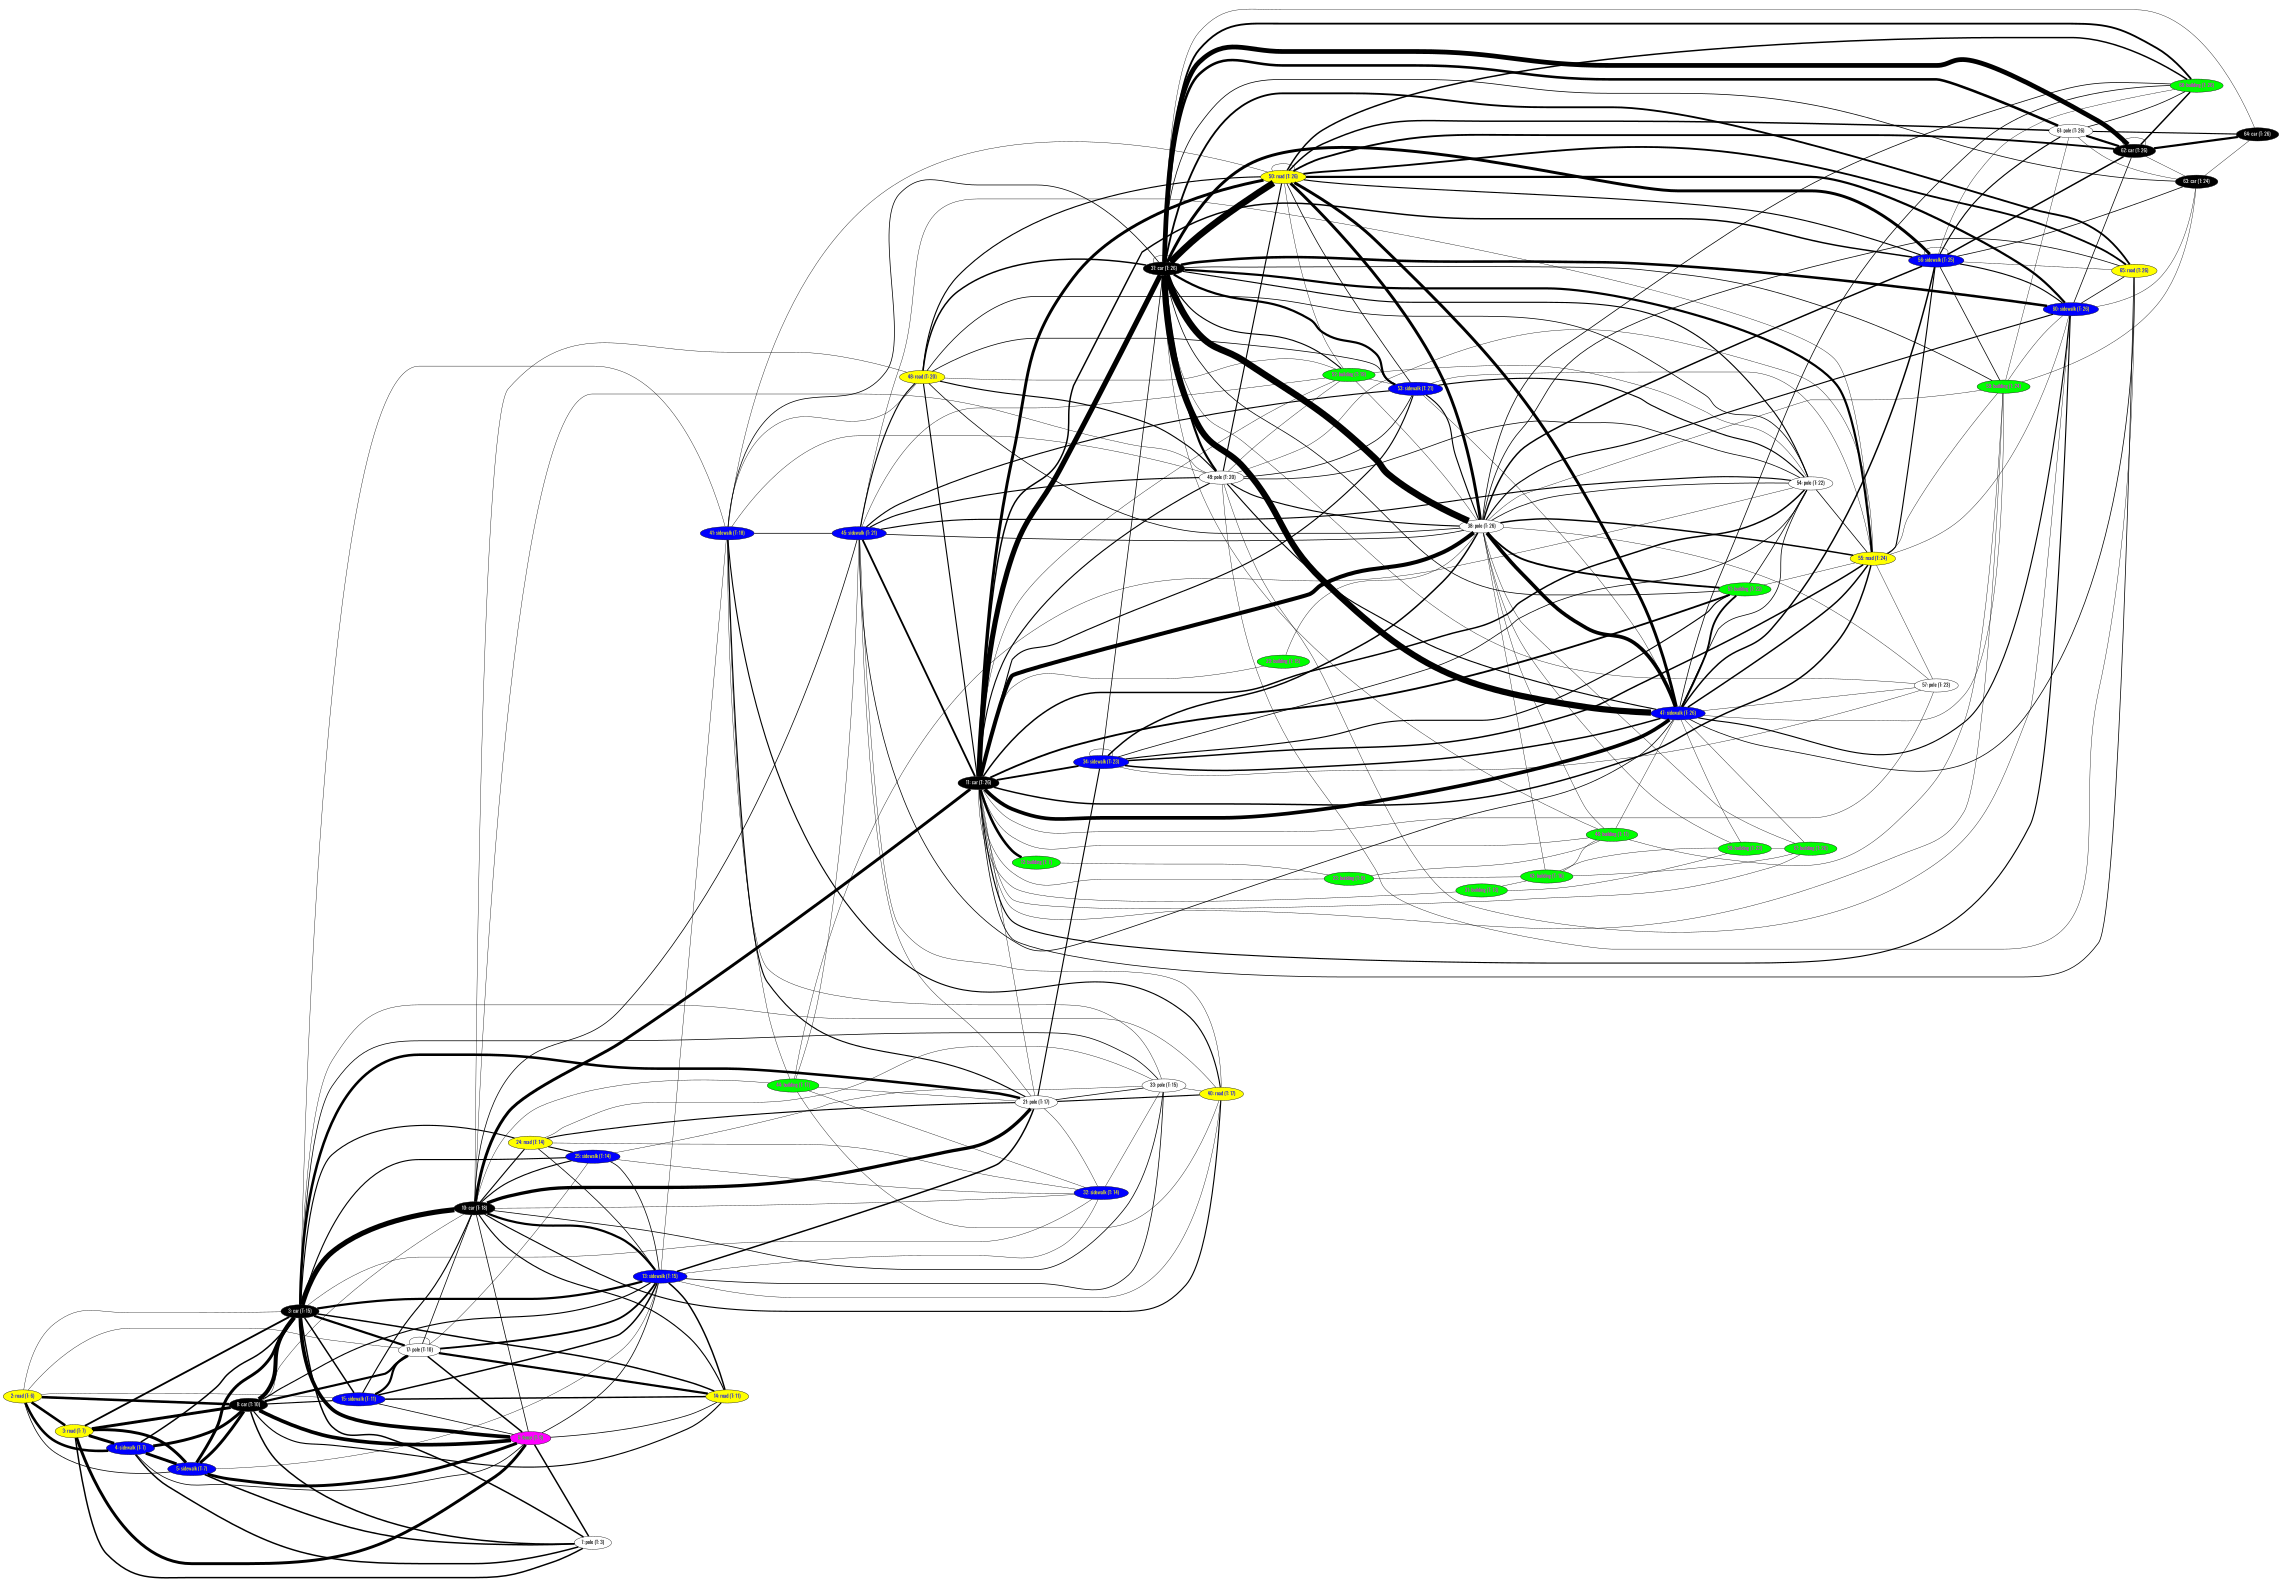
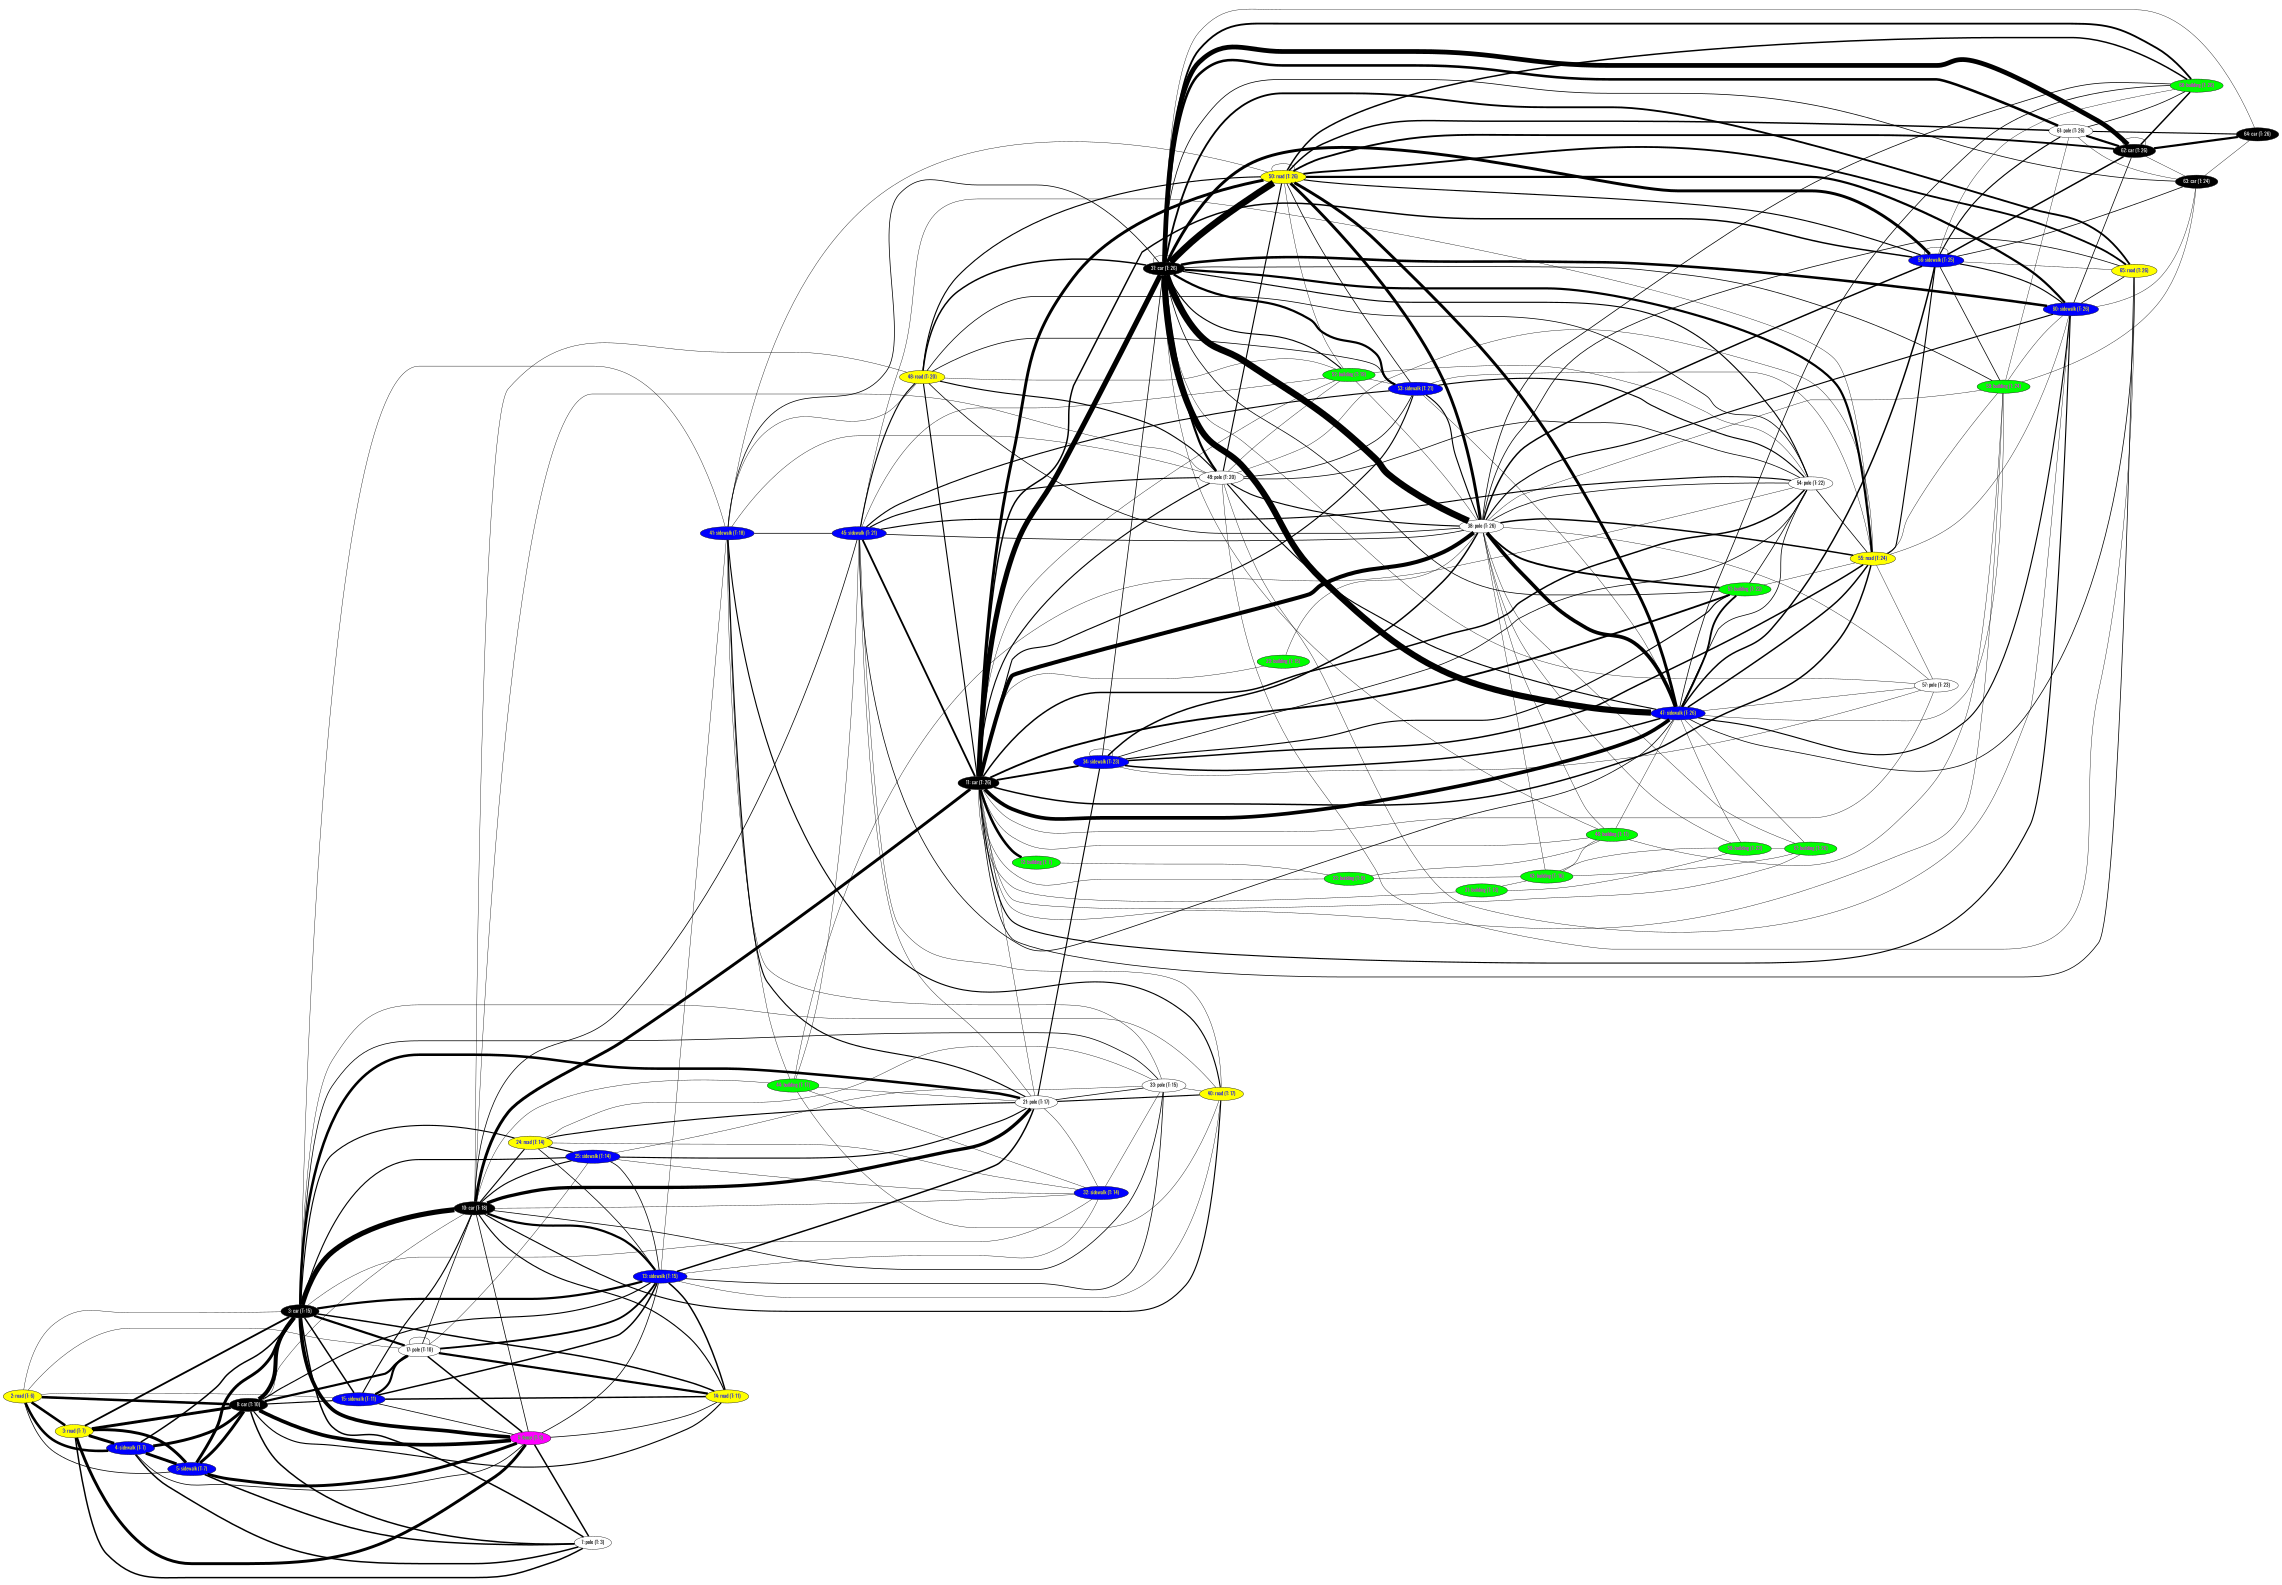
none -> (827, 1158)
(465, 1429) -> none
